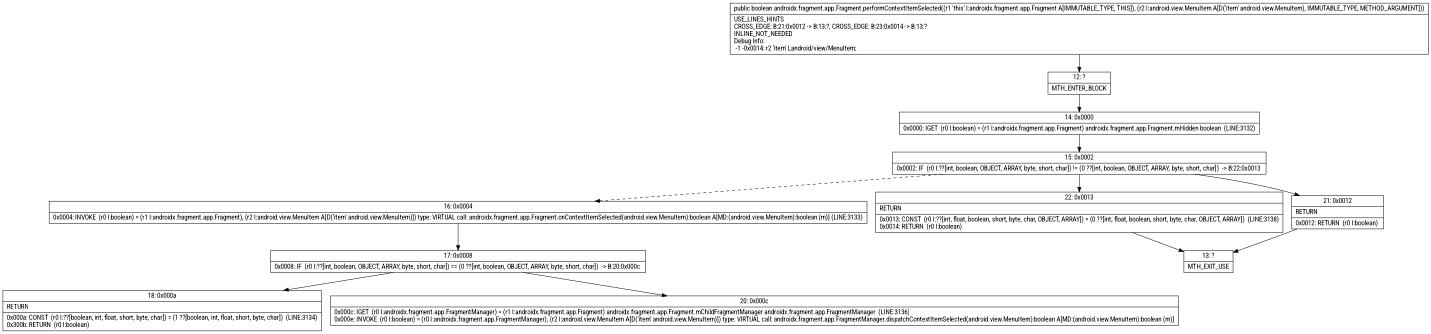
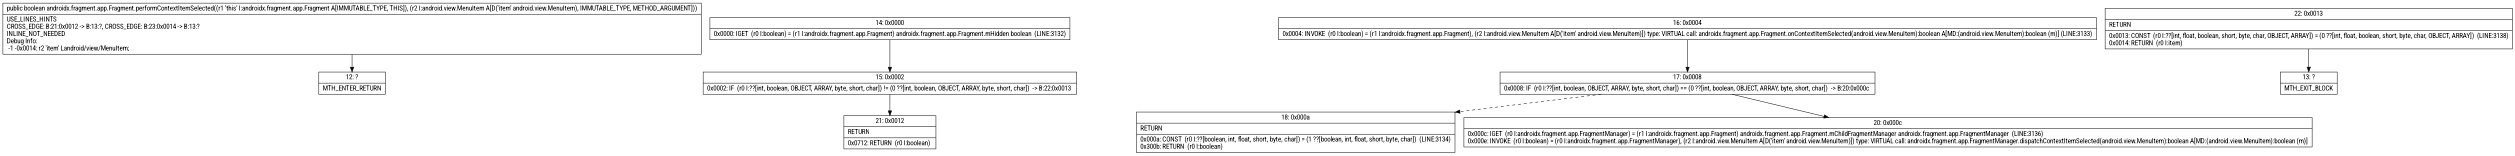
(1079, 88) -> (352, 88)
(1079, 101) -> none
(1079, 181) -> none
(771, 188) -> none
(1338, 223) -> (890, 143)
(922, 227) -> (2147, 43)
(1268, 240) -> none
(1208, 267) -> (2309, 88)
(341, 281) -> (1531, 103)
